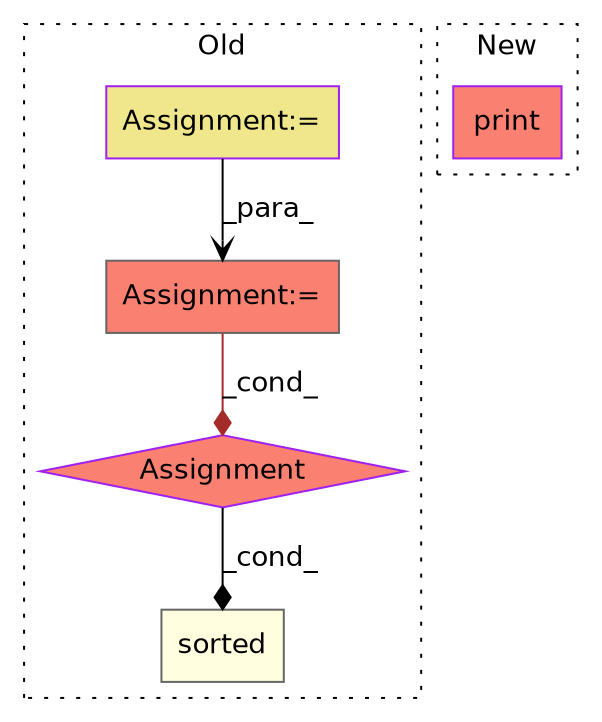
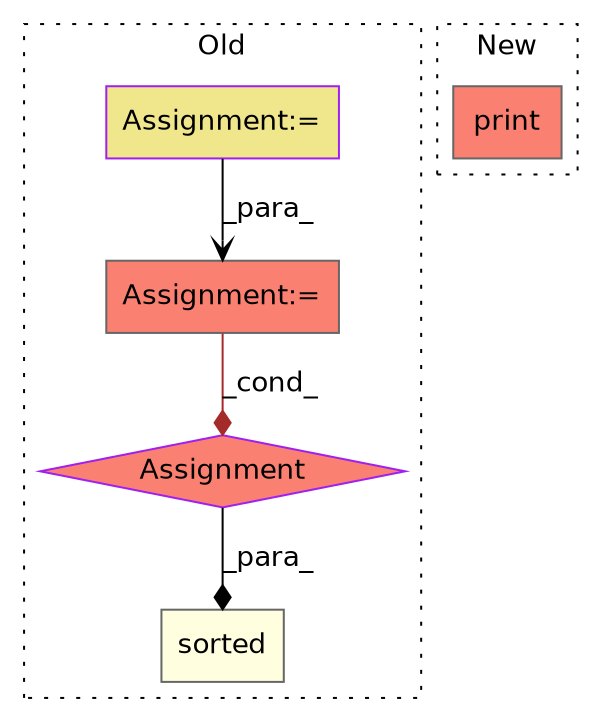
(507, 122) -> (507, 122)
(271, 559) -> (269, 559)
